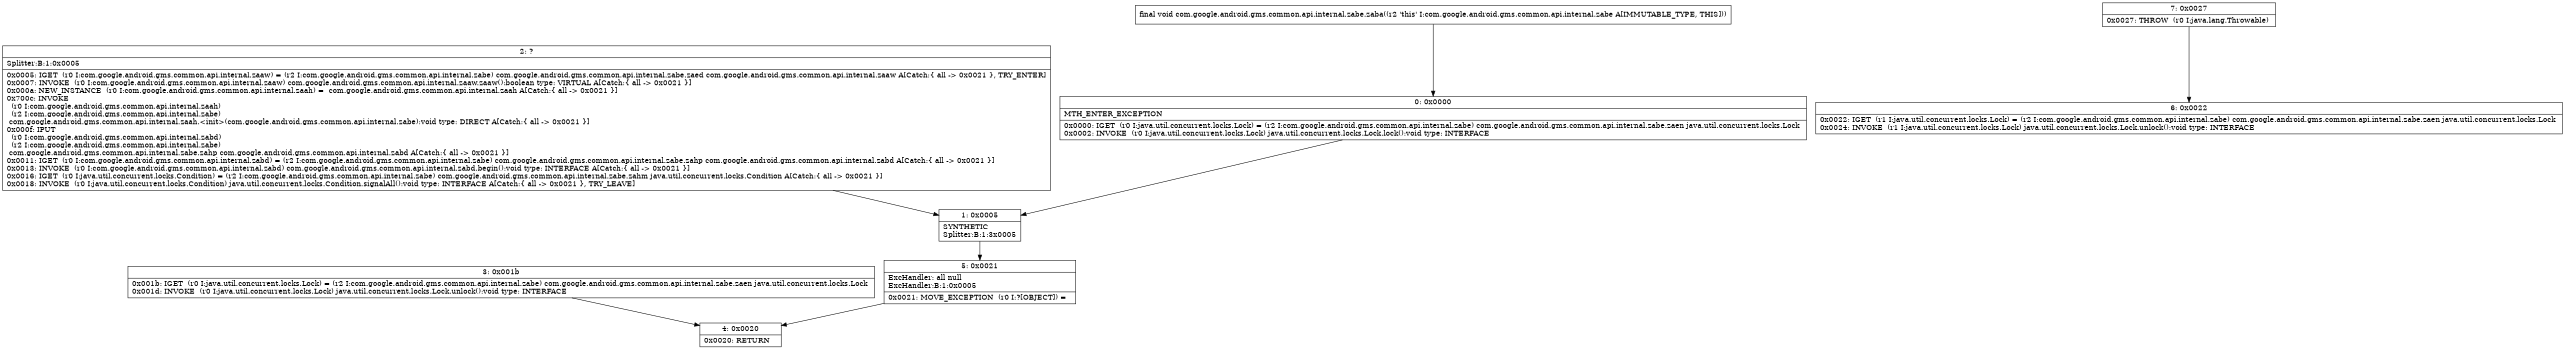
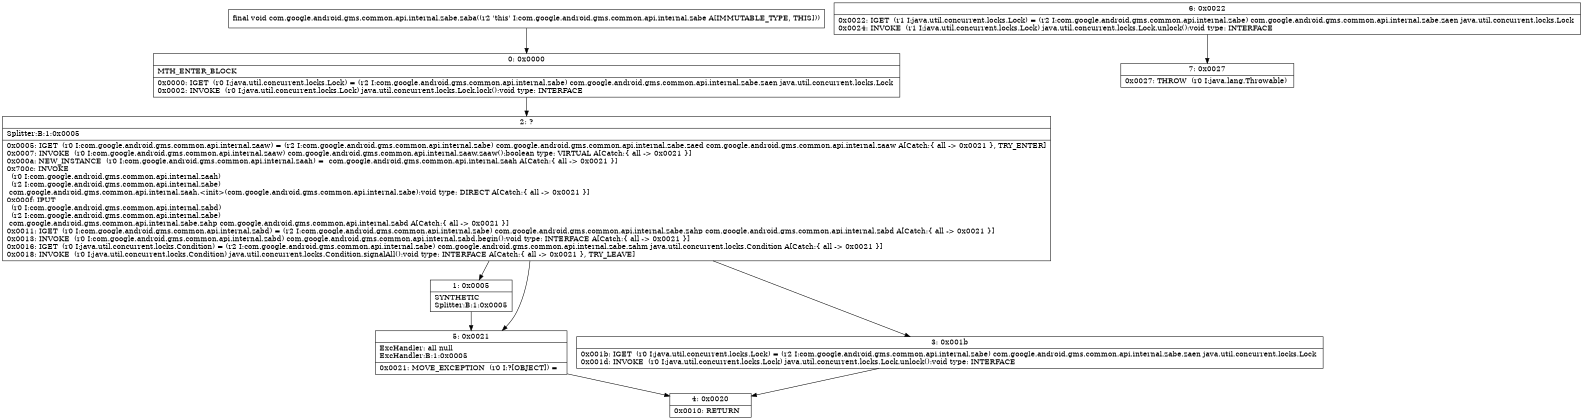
(2189, 62) -> (1207, 46)
(1113, 114) -> (197, 71)
(1184, 177) -> (527, 104)
(980, 235) -> (471, 305)
none -> (523, 296)
none -> (809, 298)
(741, 341) -> (711, 411)
